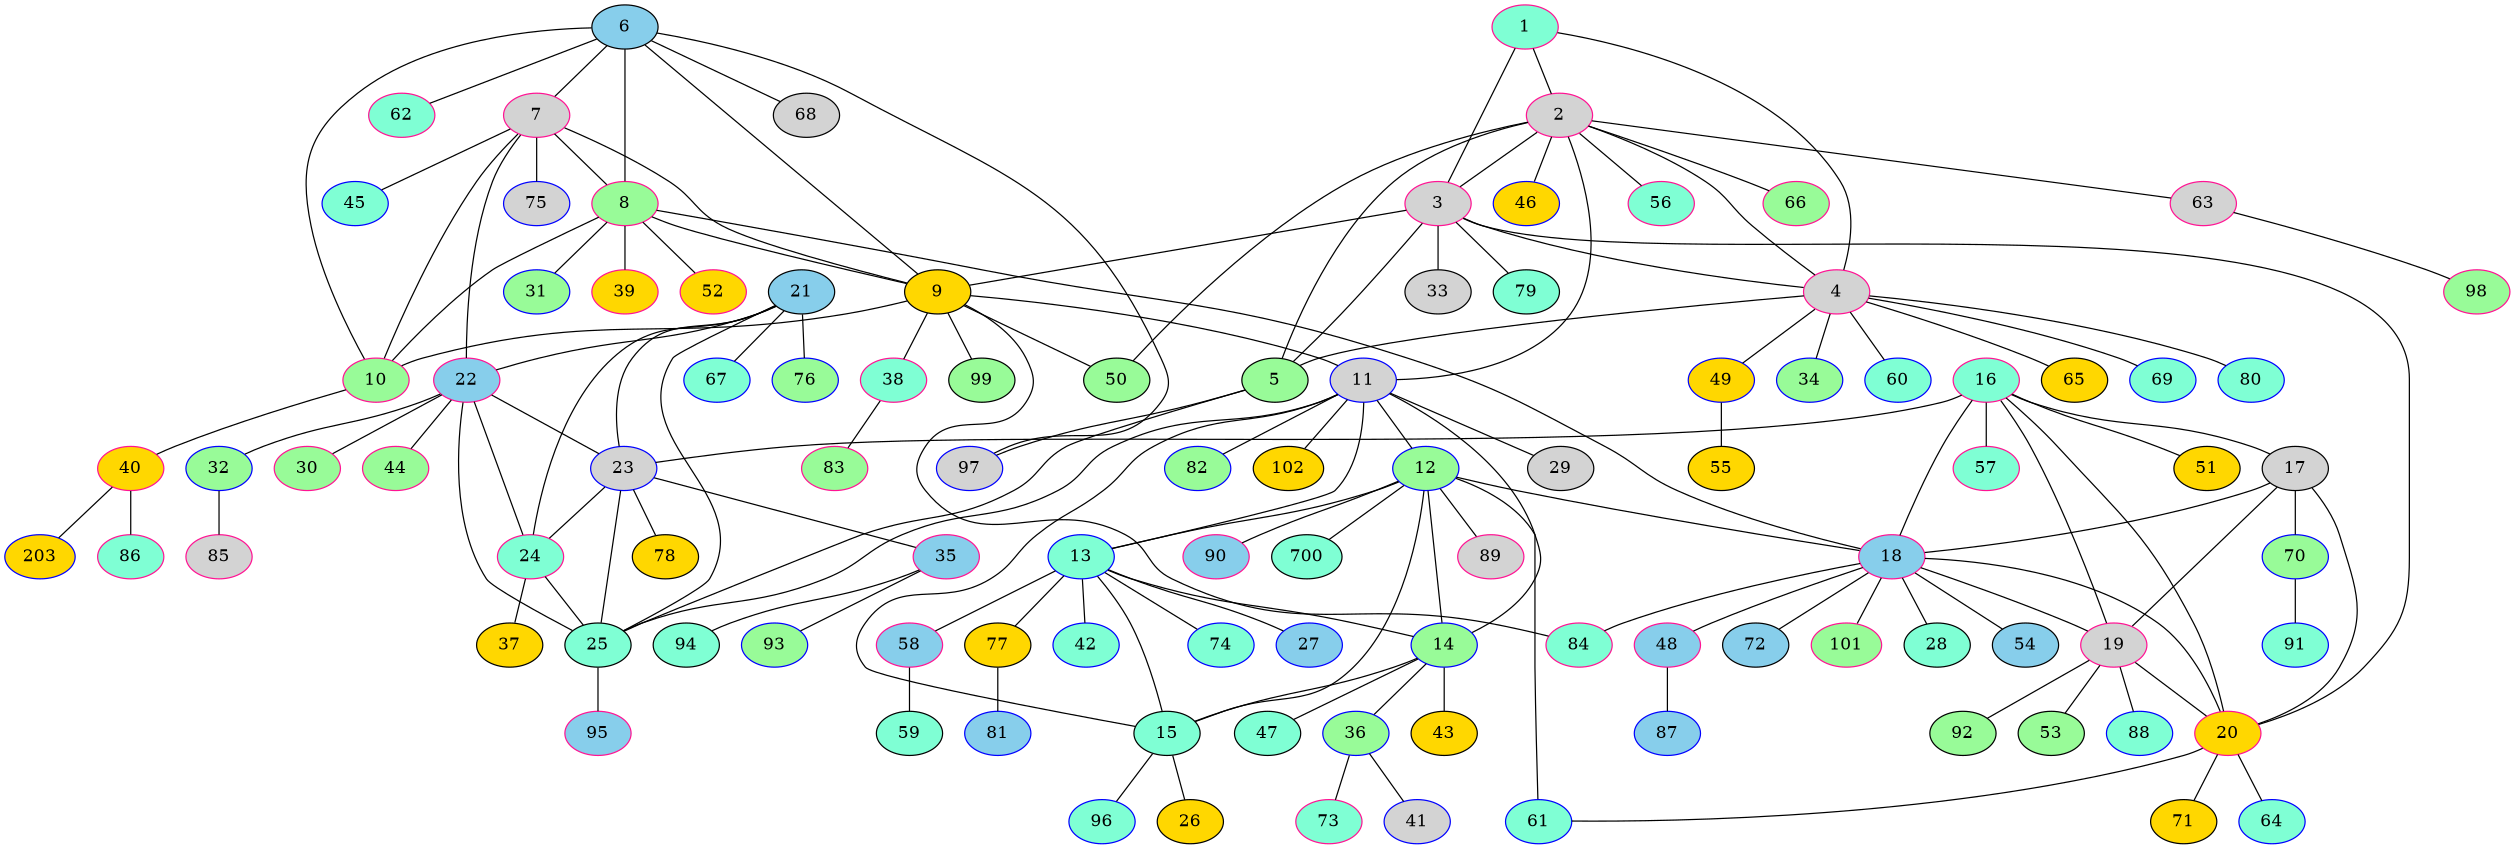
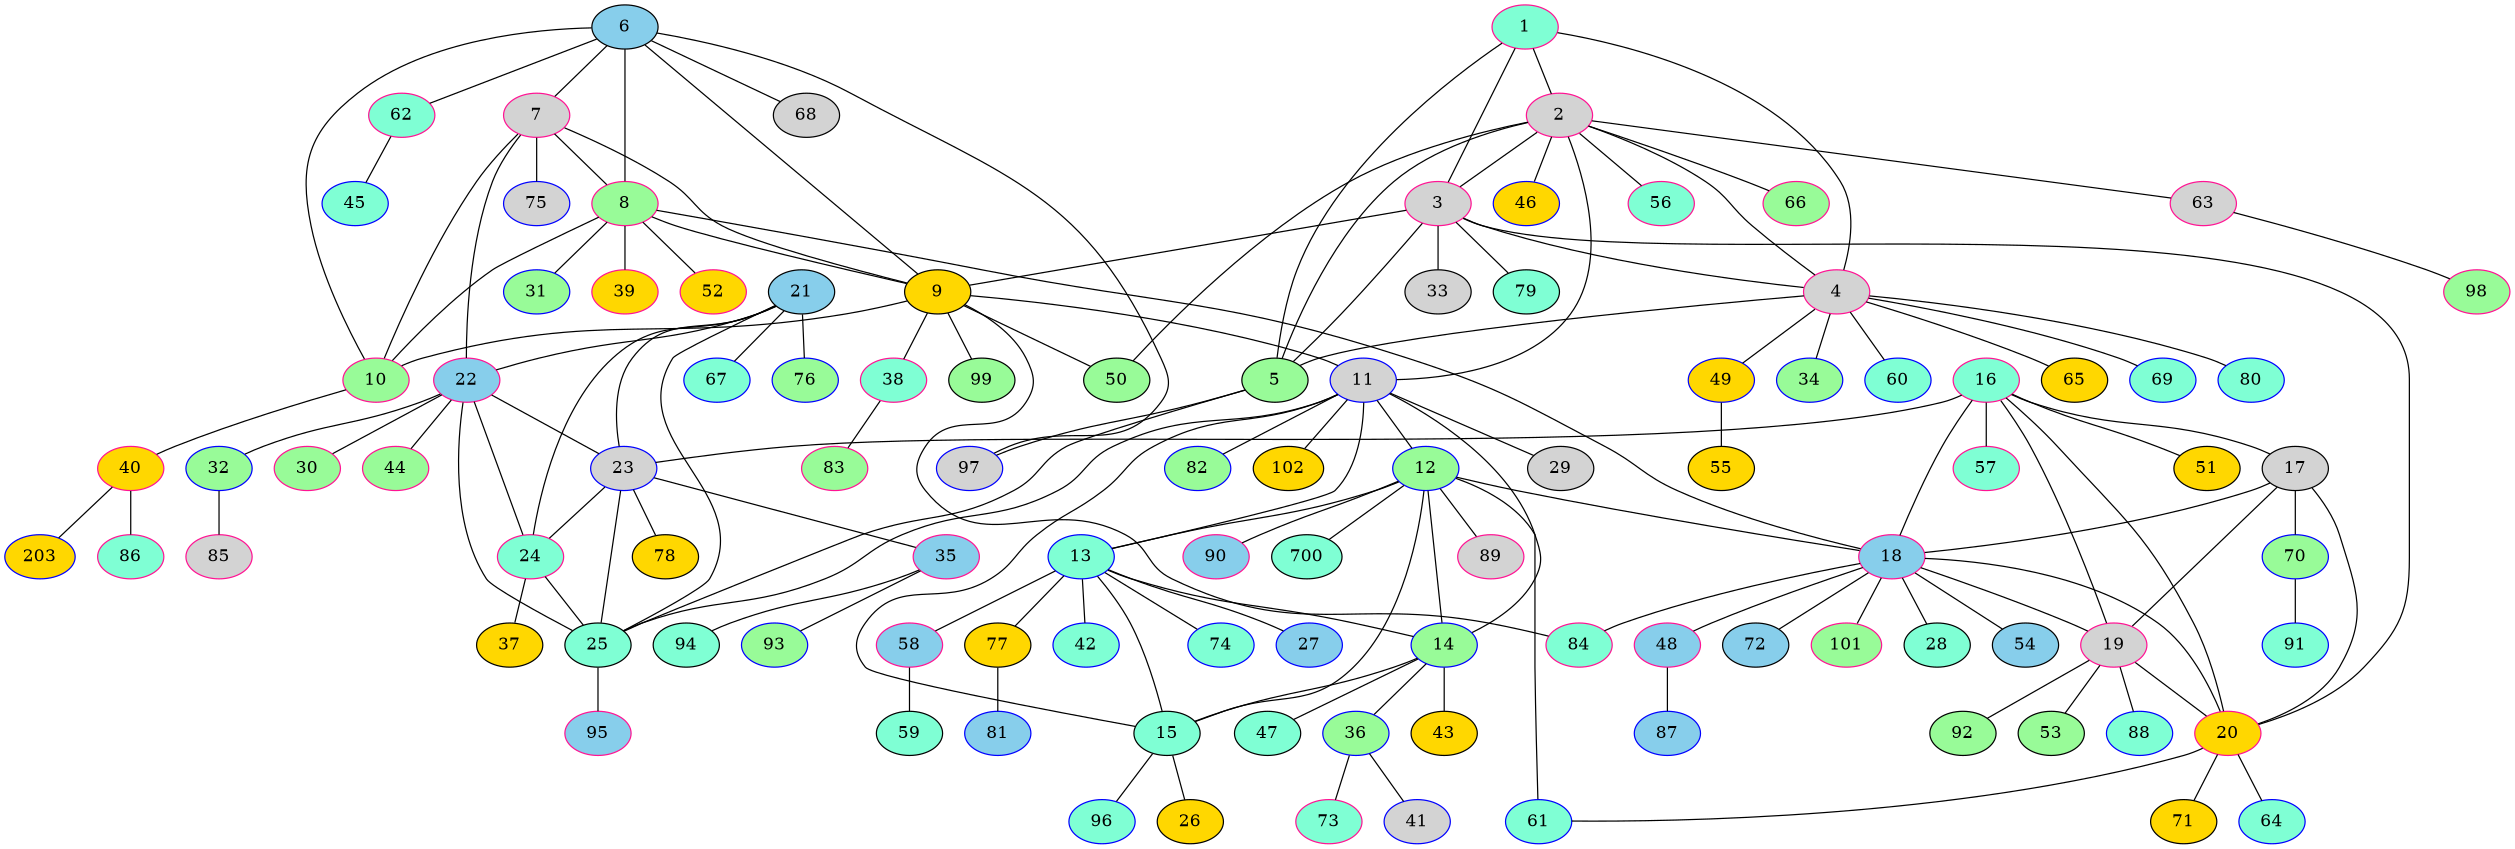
(446, 159) -> (378, 159)
none -> (1366, 161)
